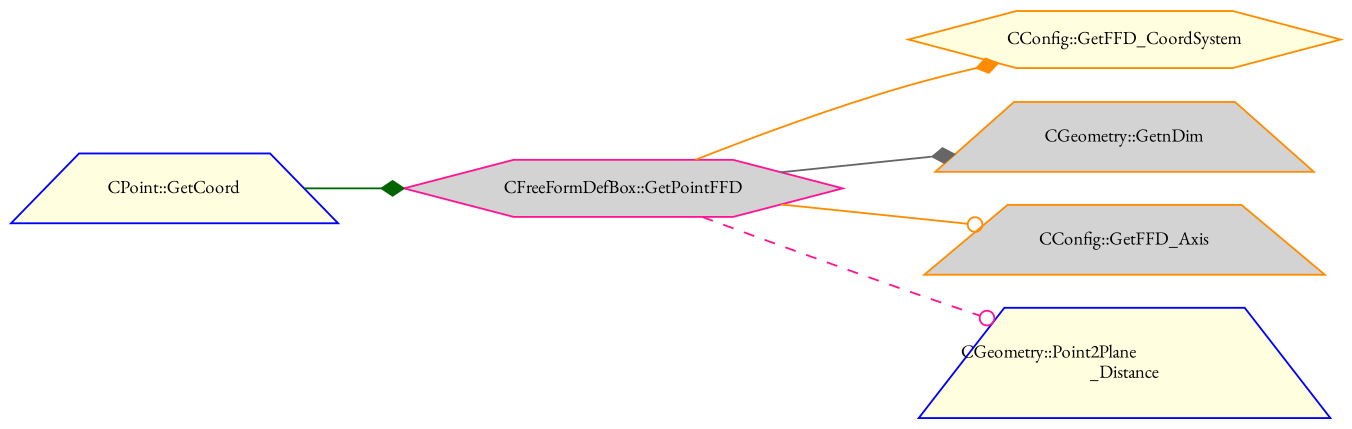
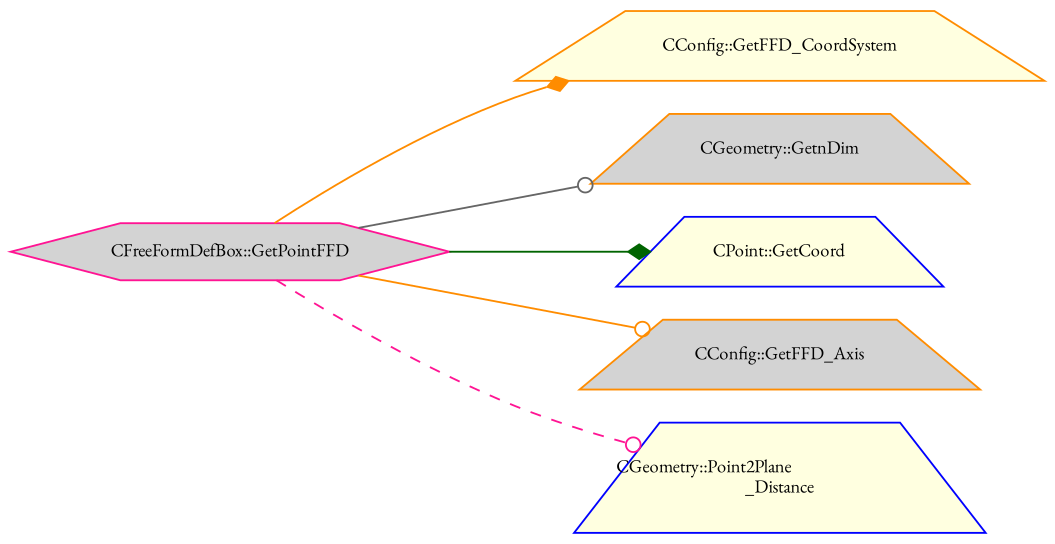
(1125, 40) -> (780, 46)
(856, 164) -> (468, 207)
(343, 188) -> (539, 252)
